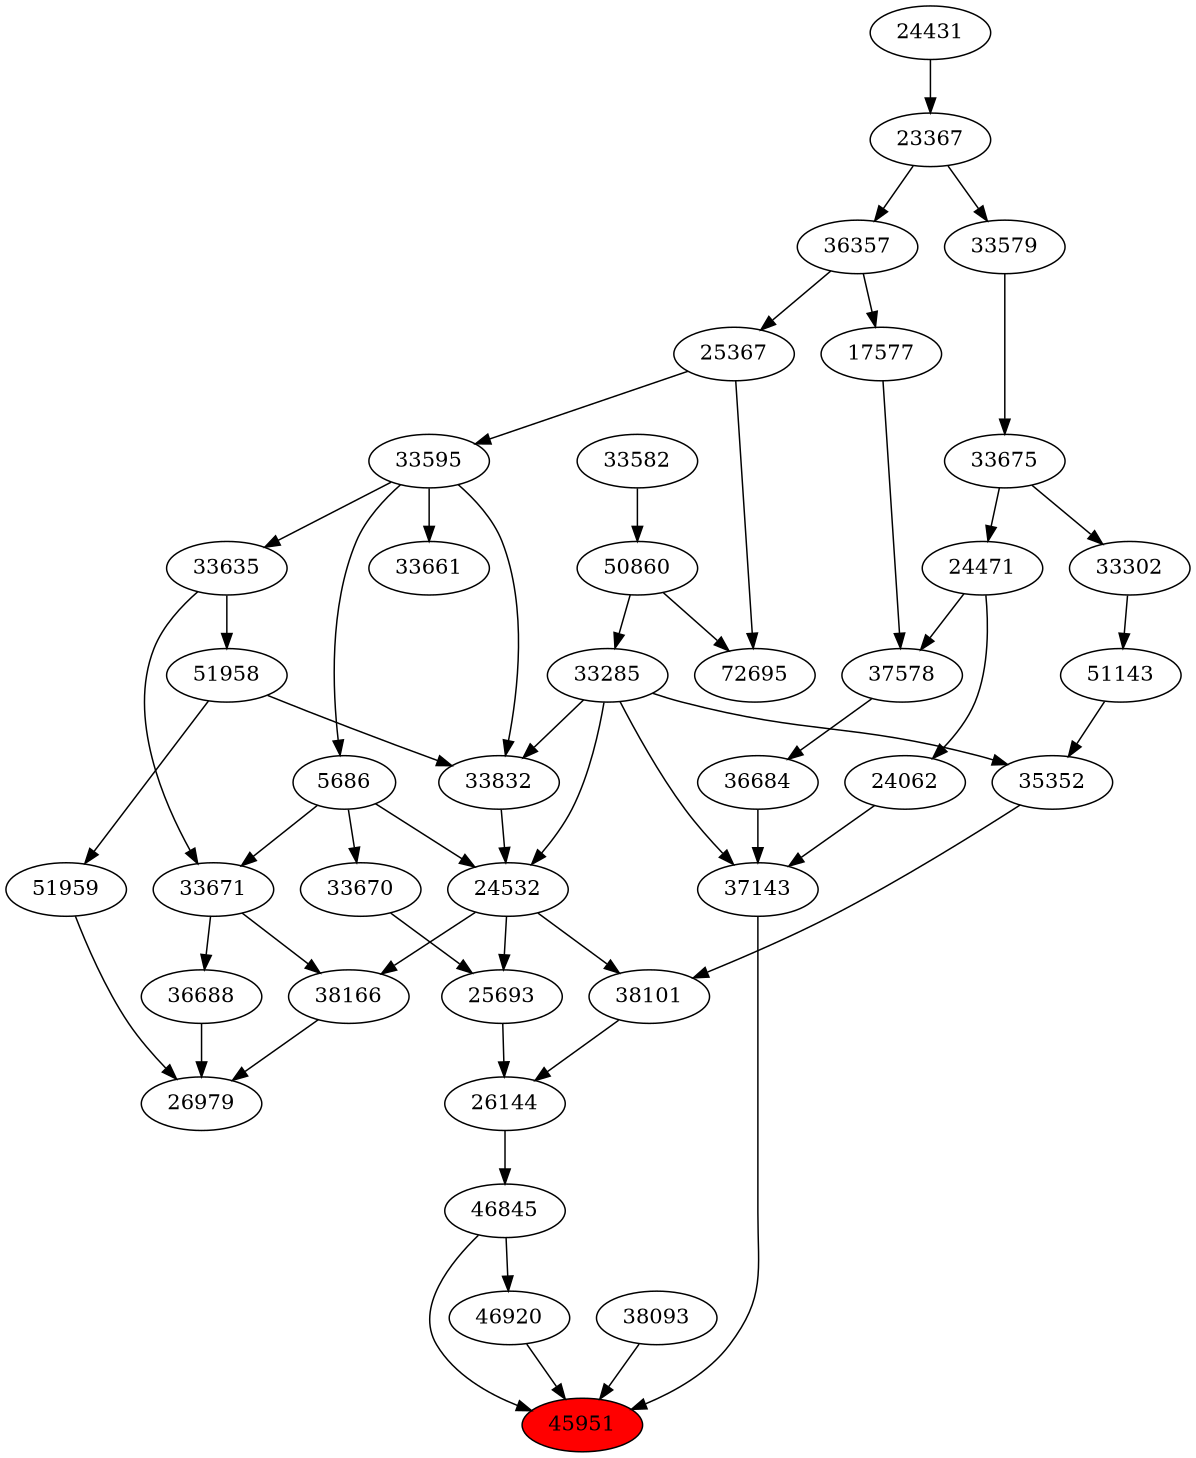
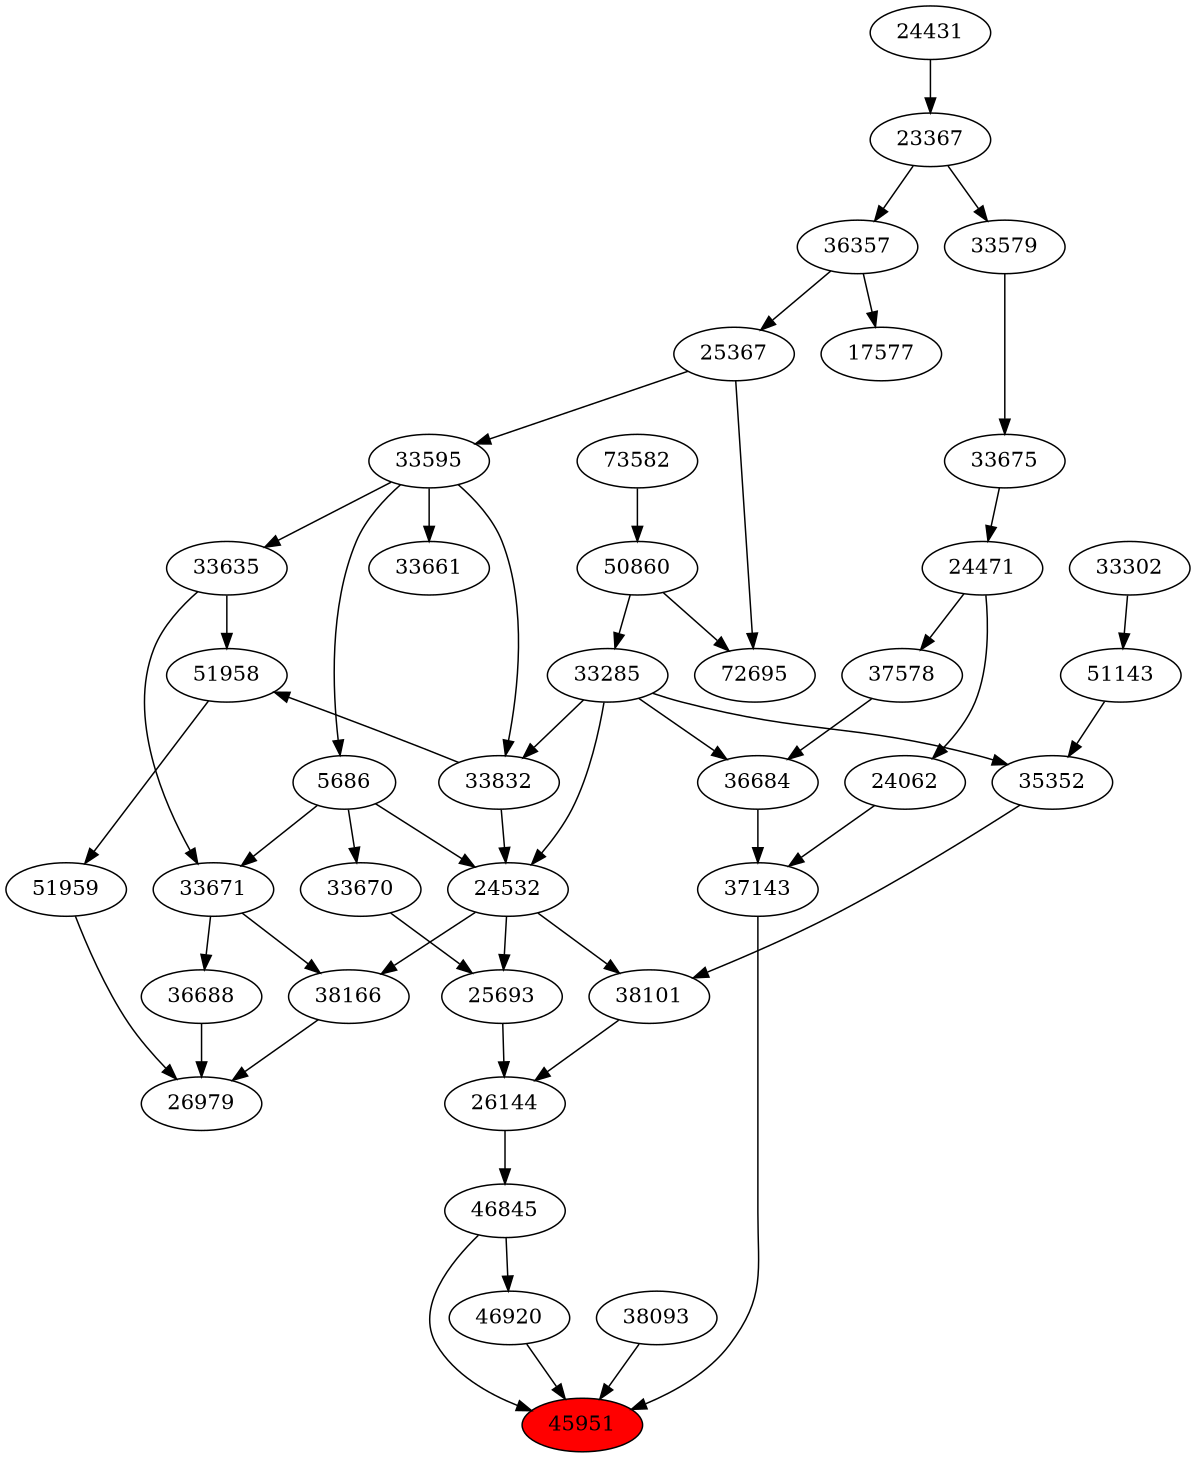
(637, 461) -> (637, 461)
(891, 507) -> none
(1061, 510) -> none
(352, 729) -> (374, 729)
(666, 781) -> (676, 724)
